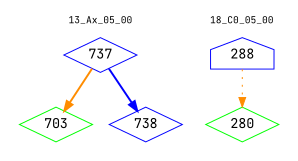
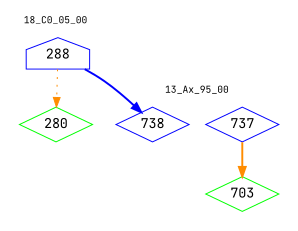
(101, 21) -> (197, 90)
(120, 86) -> (114, 89)
